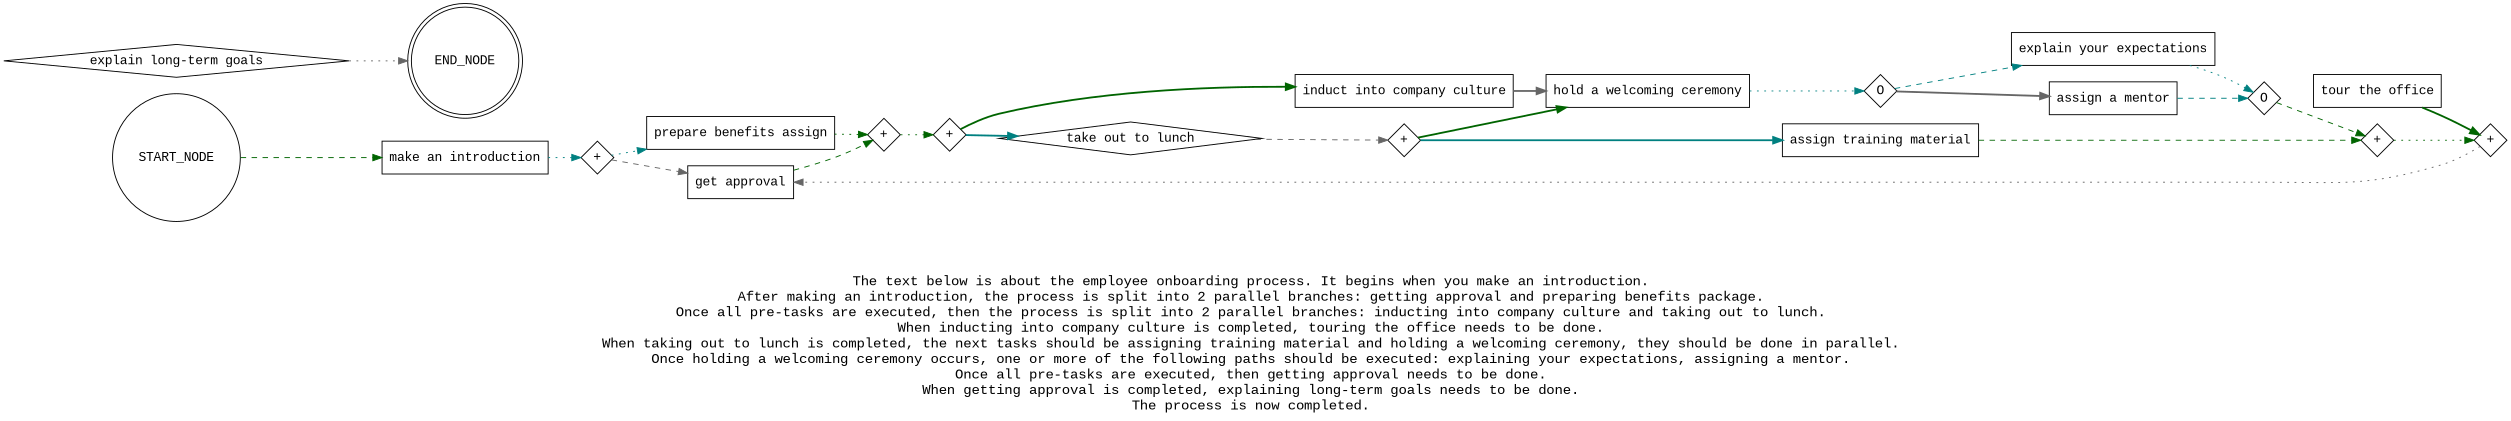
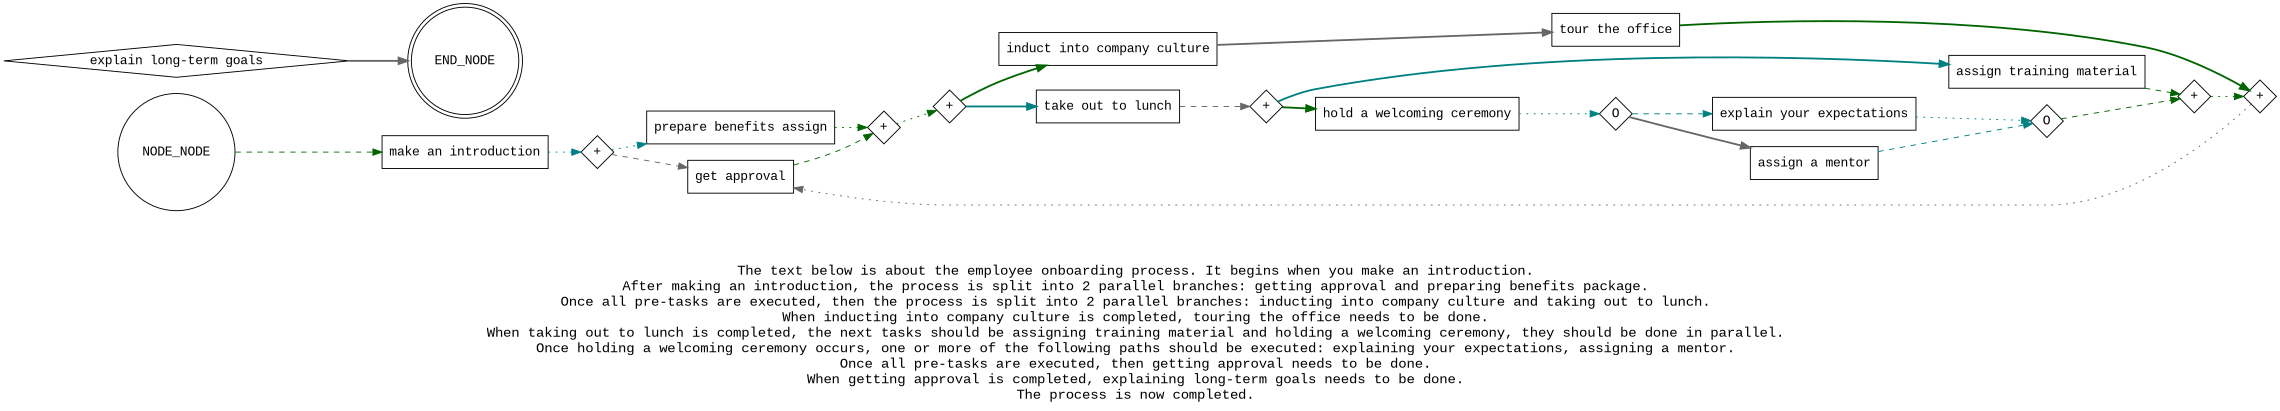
(374, 61) -> (374, 61)
(1525, 91) -> (1380, 39)
(1131, 138) -> (1108, 106)
(176, 158) -> (176, 152)
